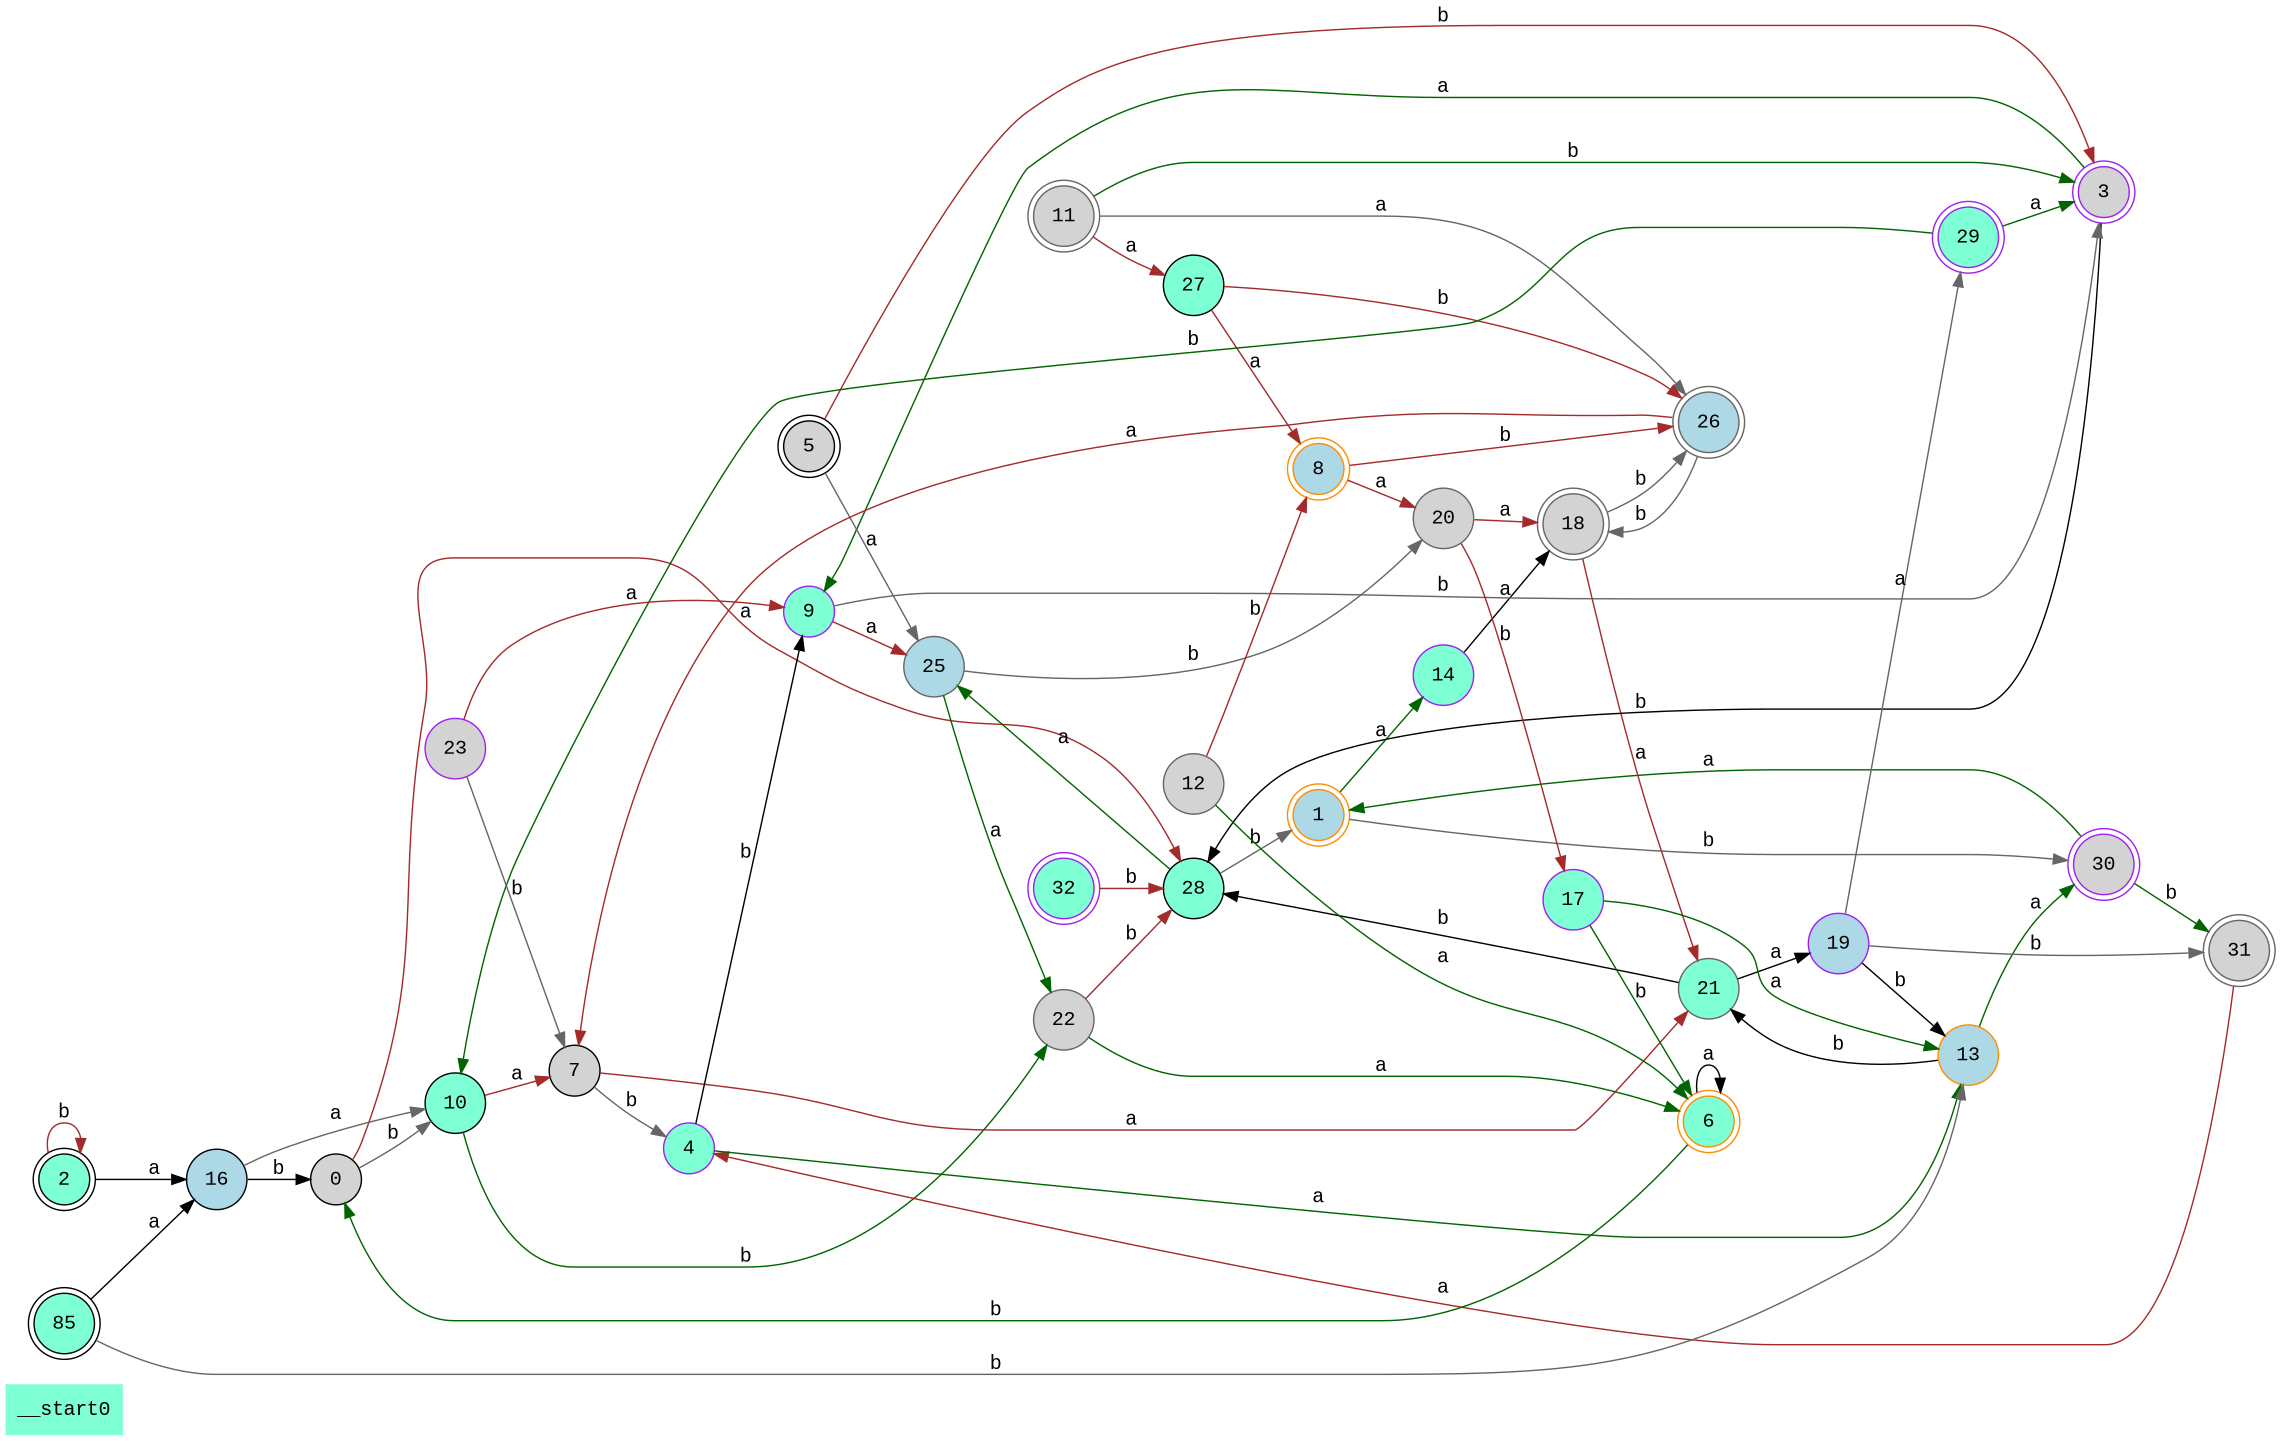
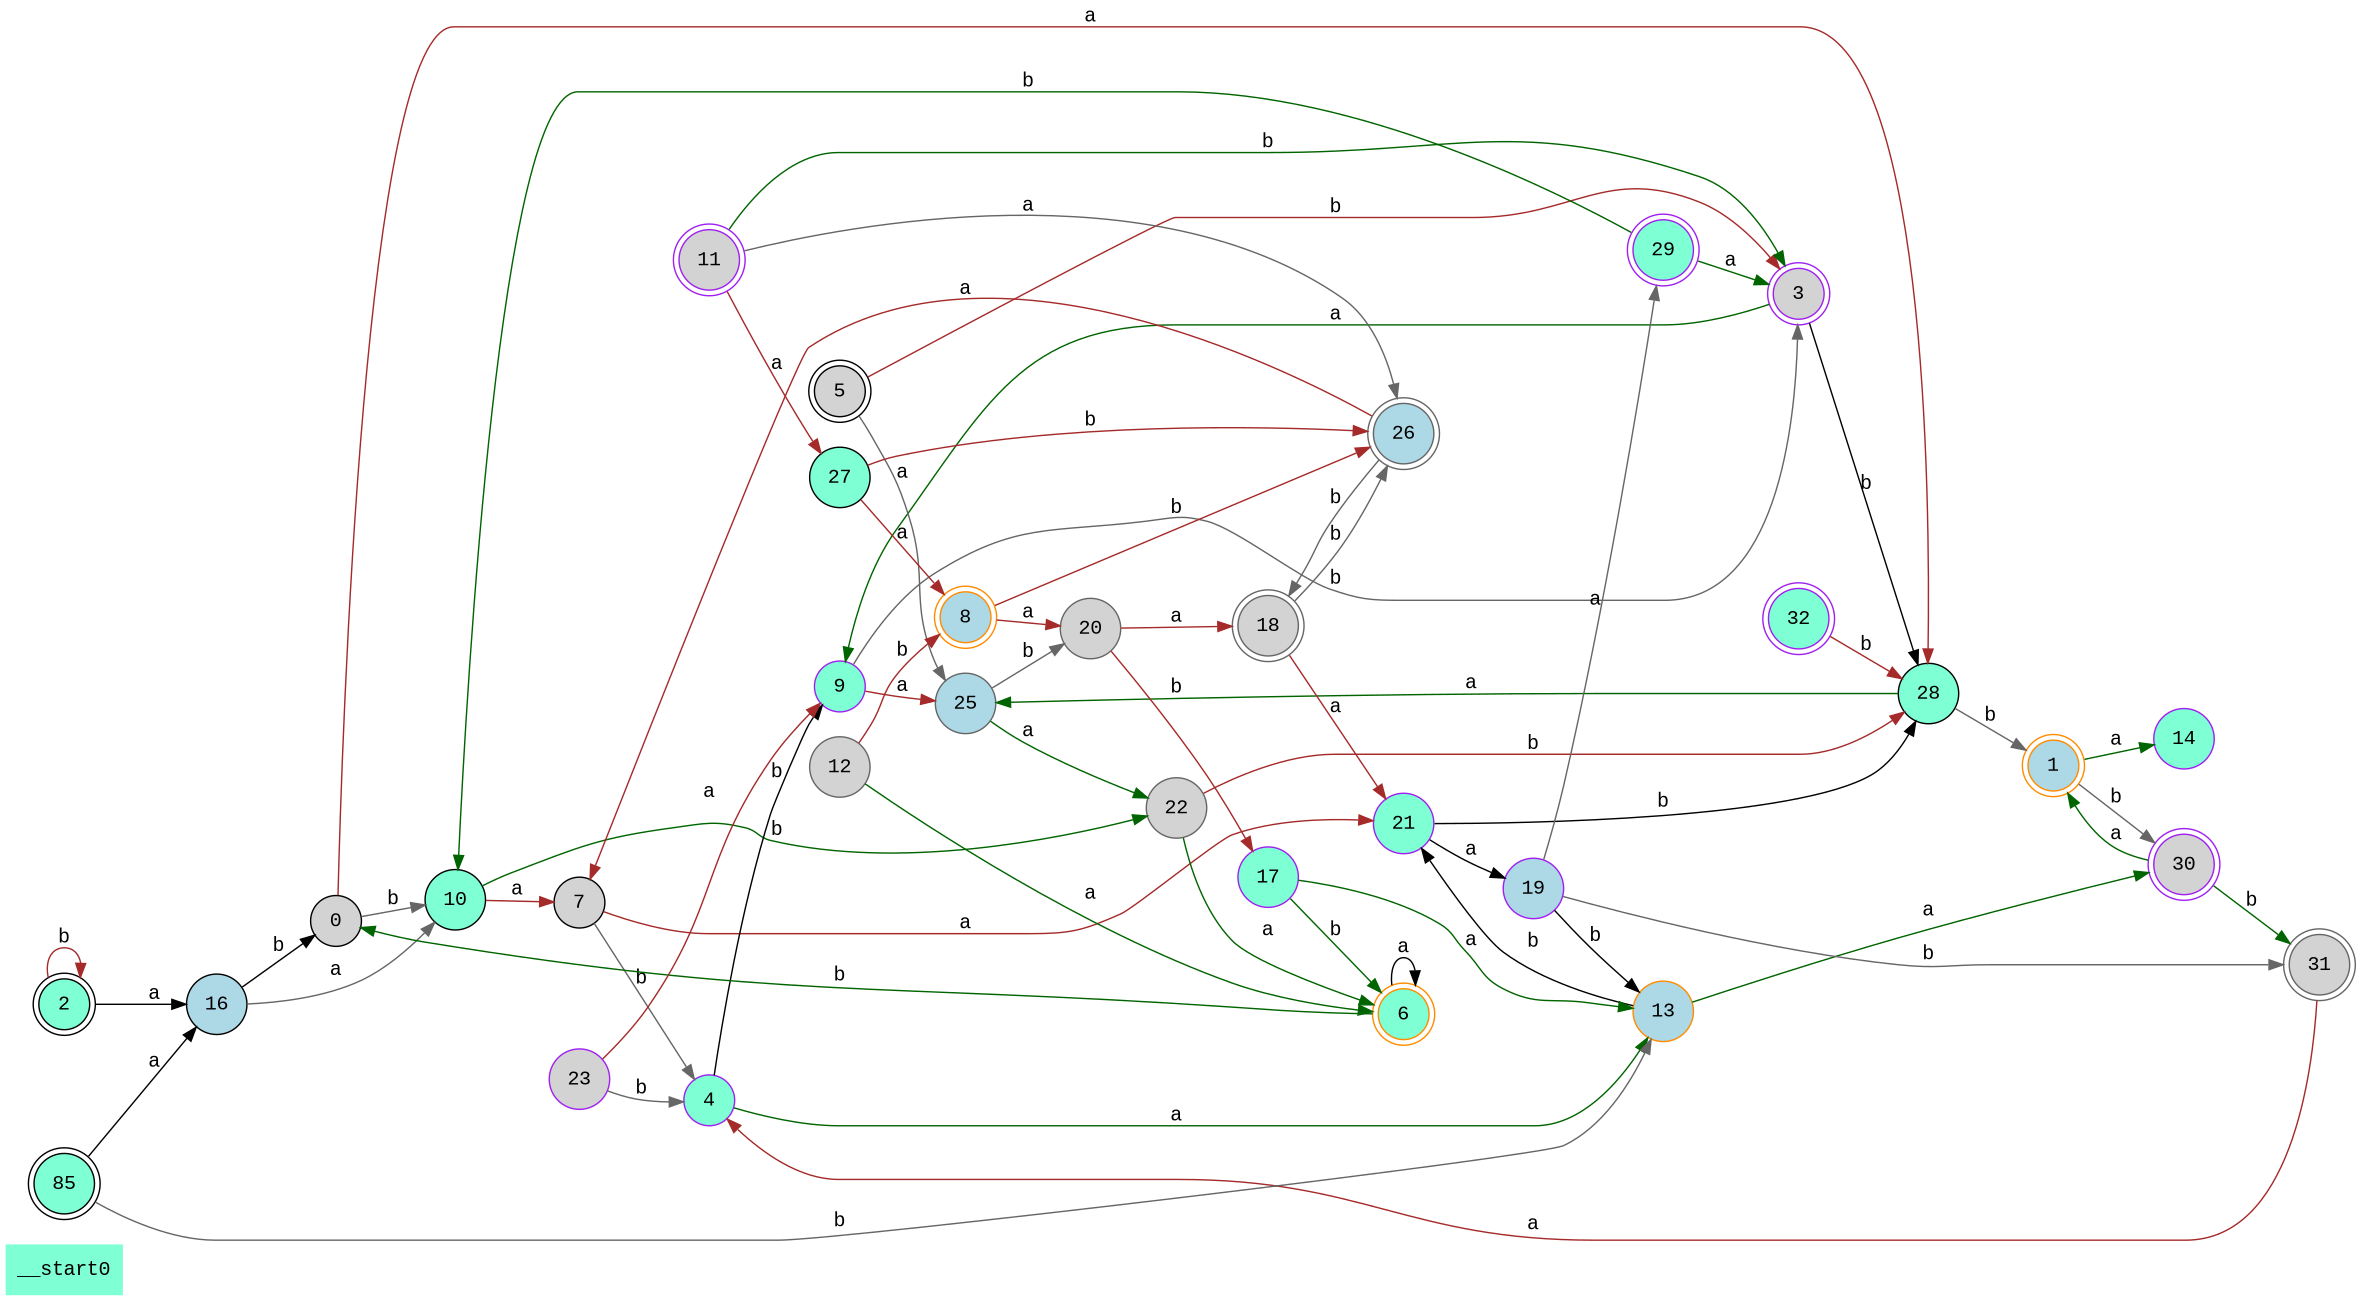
(1064, 216) -> (709, 260)
(1502, 607) -> none
(513, 905) -> (638, 1099)
(1709, 989) -> (1404, 823)
